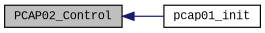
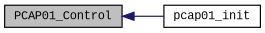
(63, 16) -> (63, 16)
